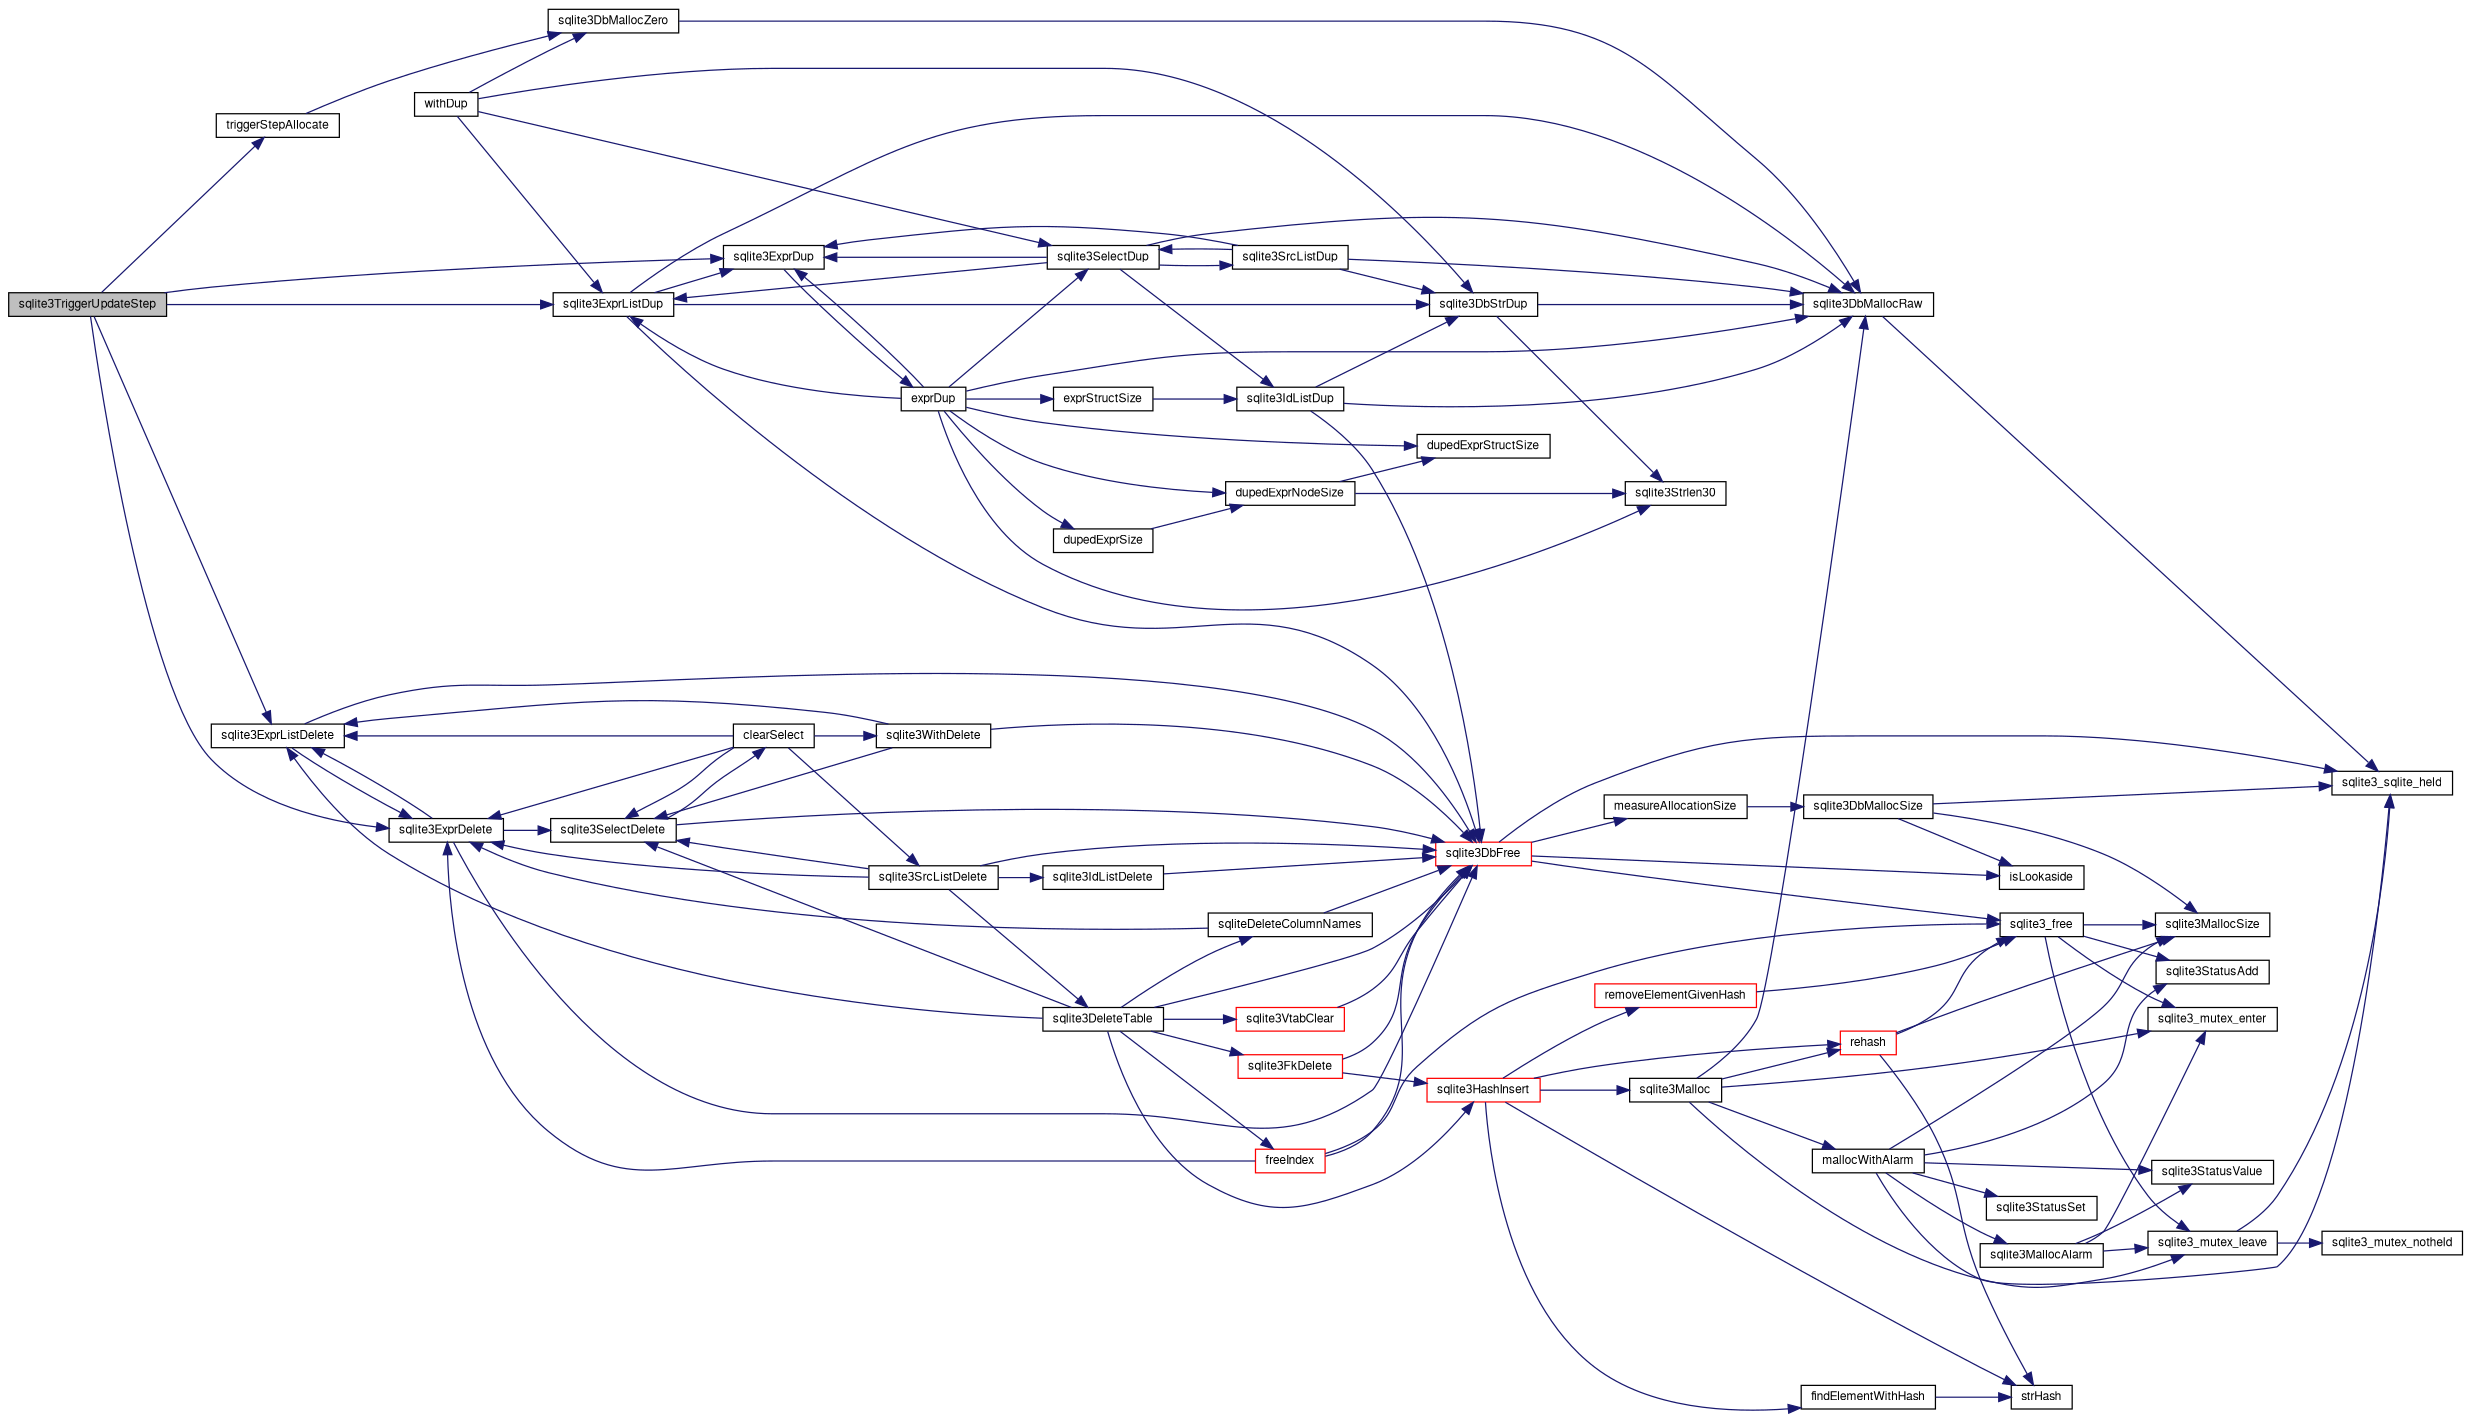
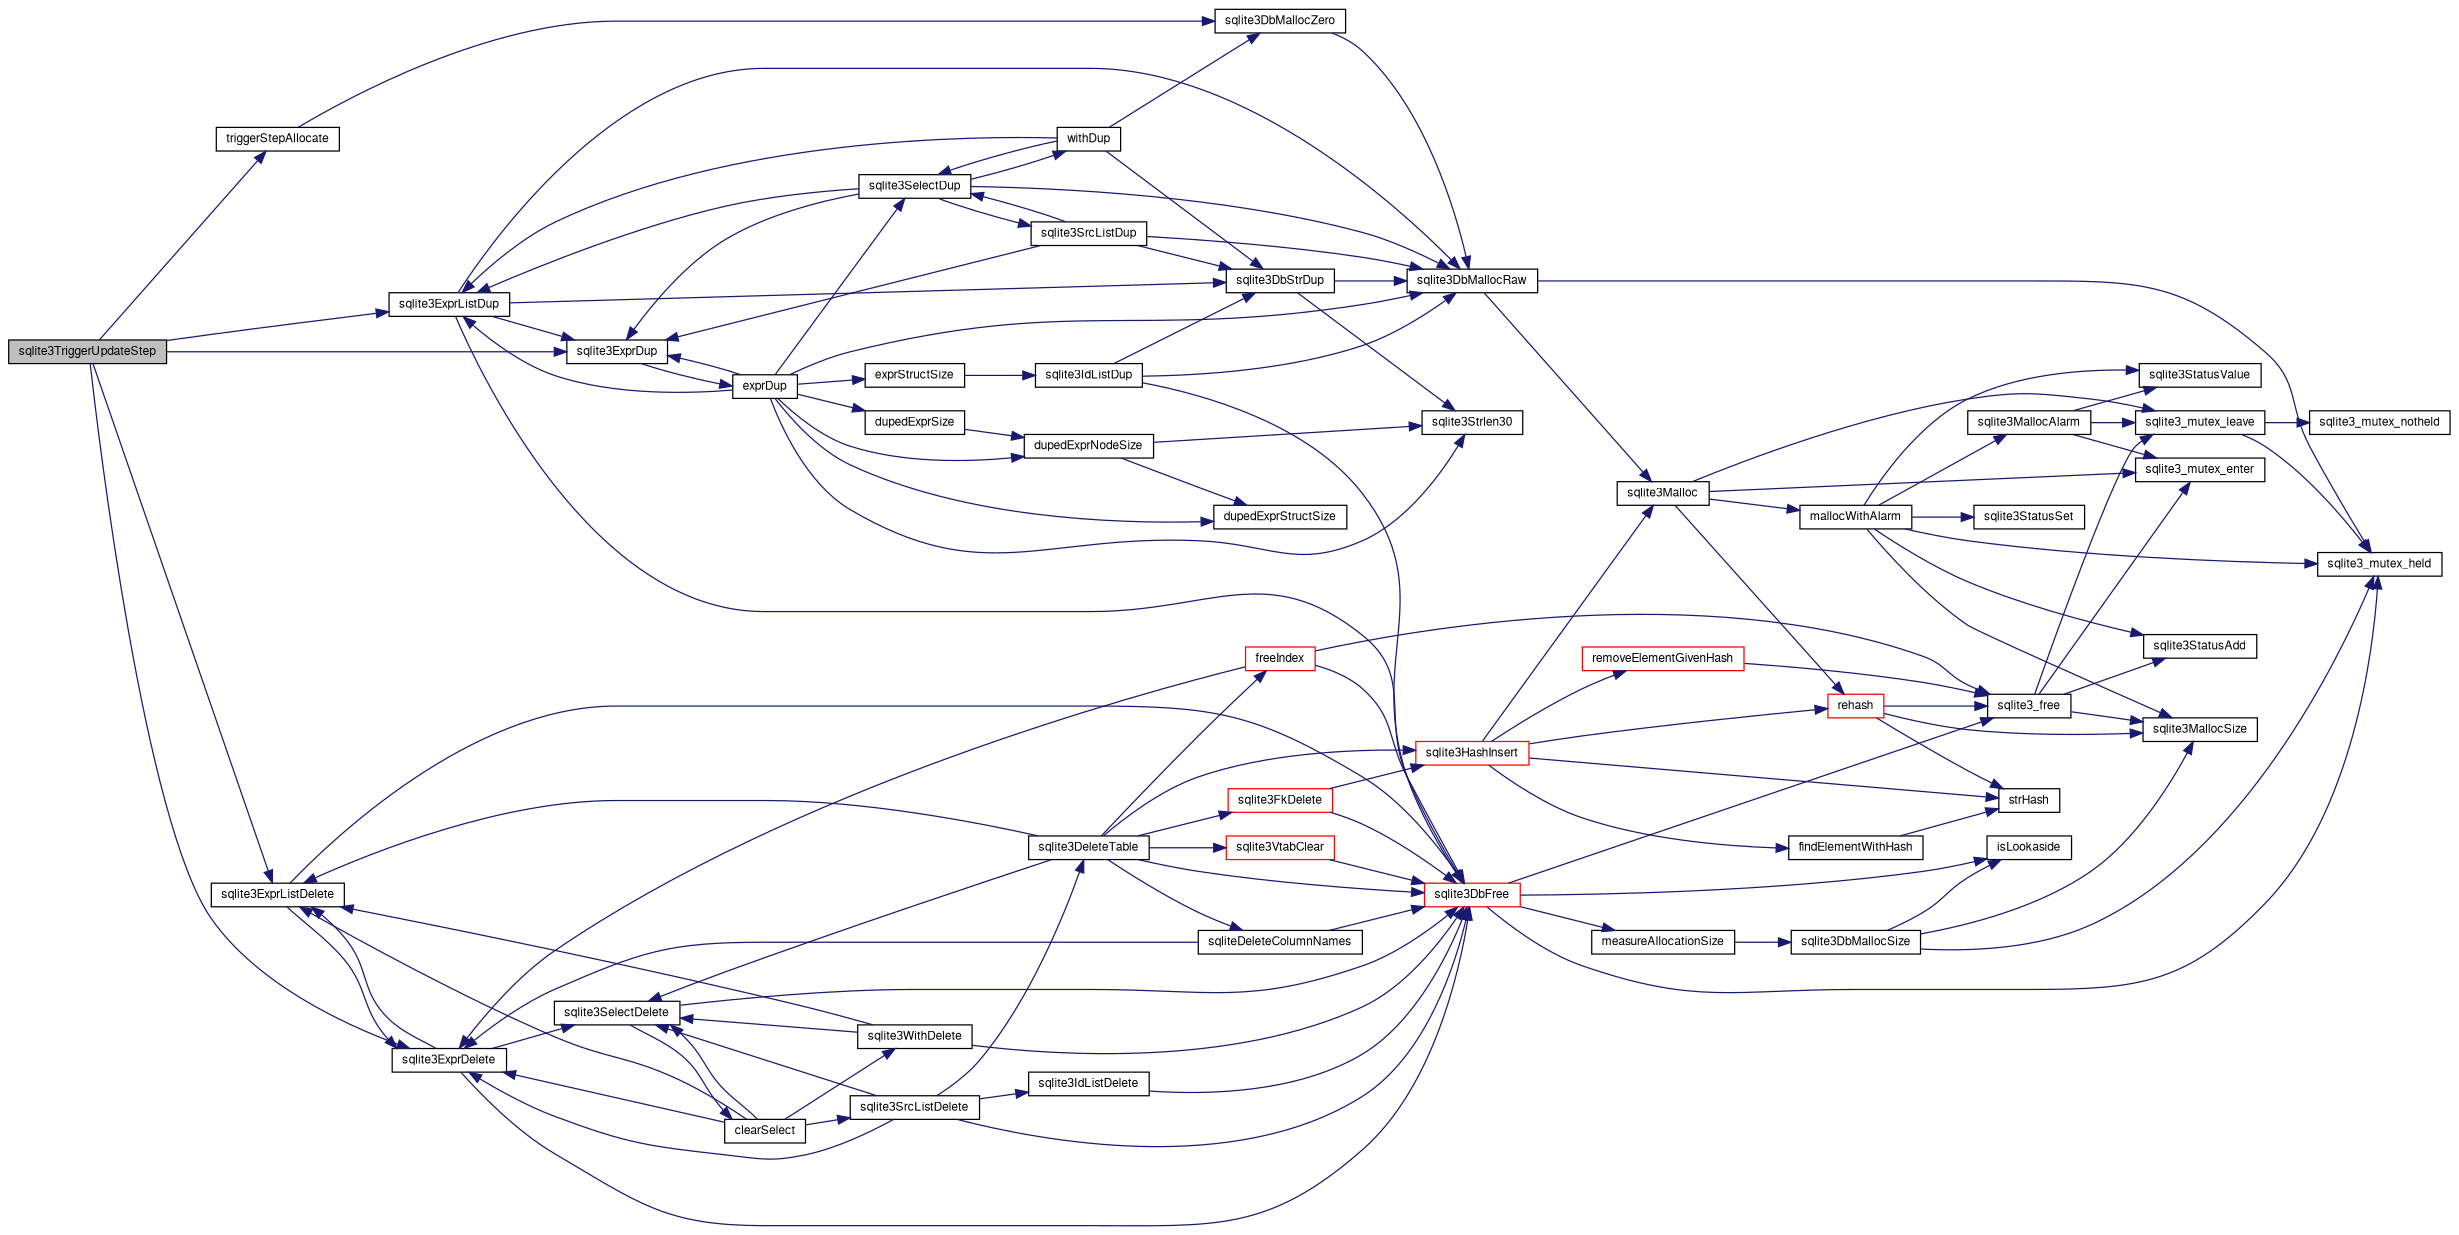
(1192, 324) -> (1013, 168)
(1809, 717) -> (1564, 383)
(2392, 783) -> (2380, 564)
